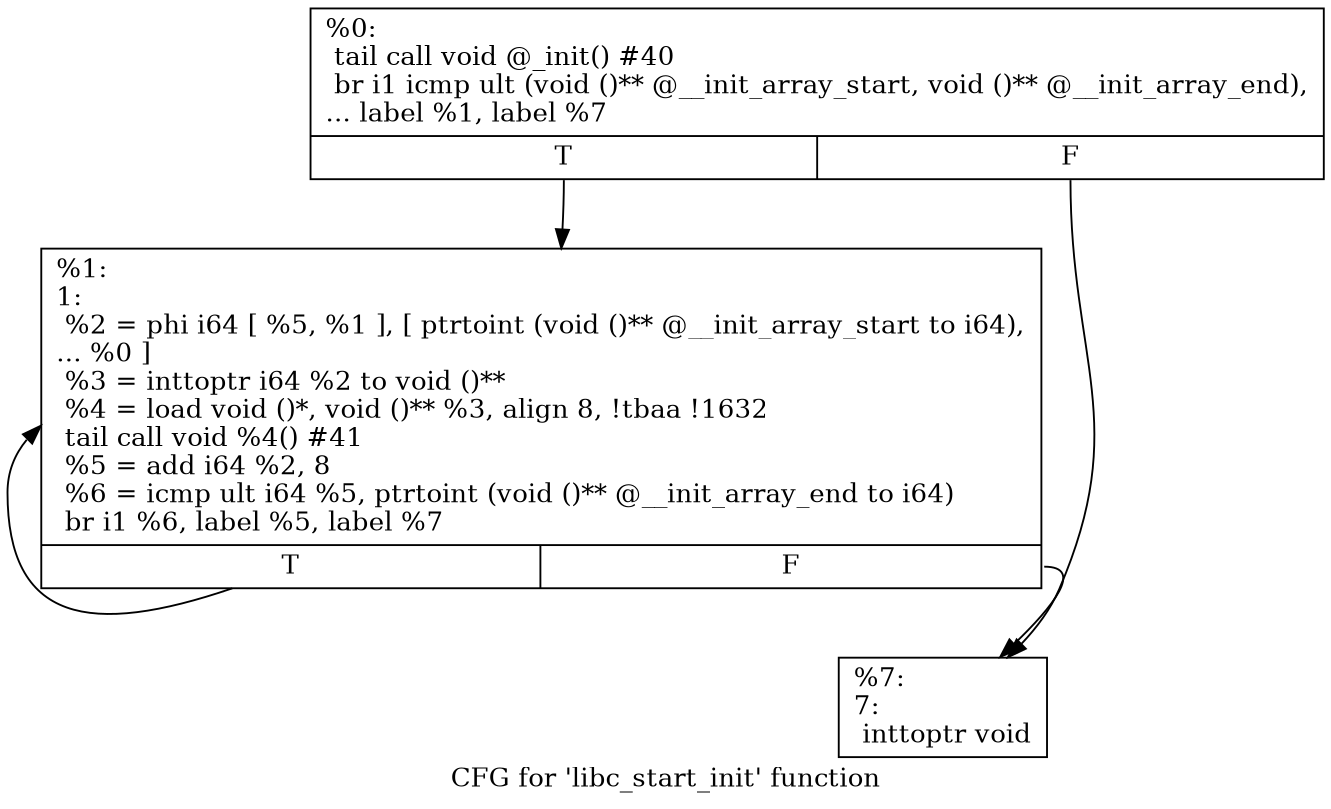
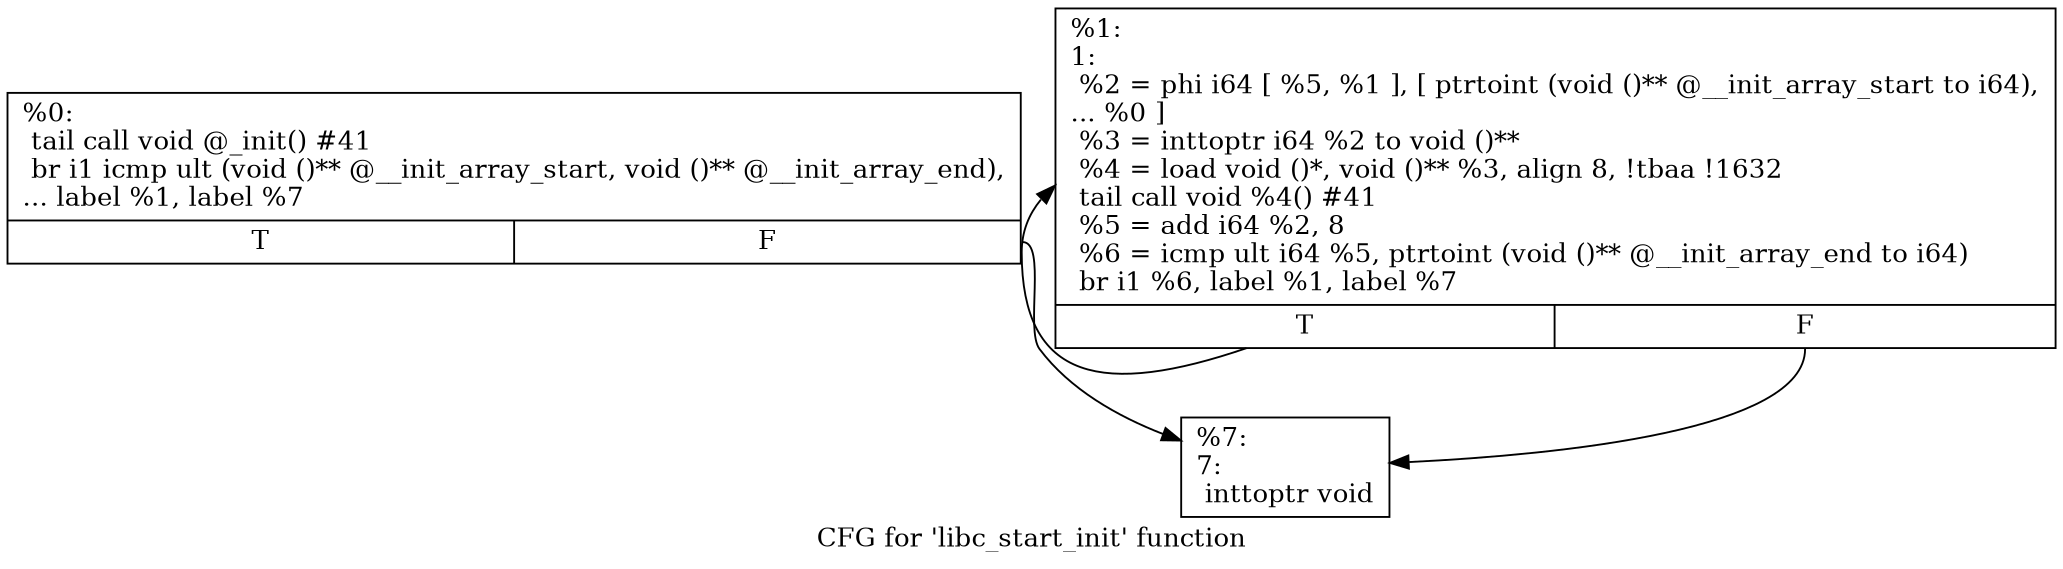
(501, 57) -> (198, 142)
(563, 205) -> none
(250, 523) -> (1265, 282)
